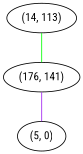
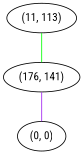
(42, 18) -> (42, 18)
(42, 136) -> (42, 136)
